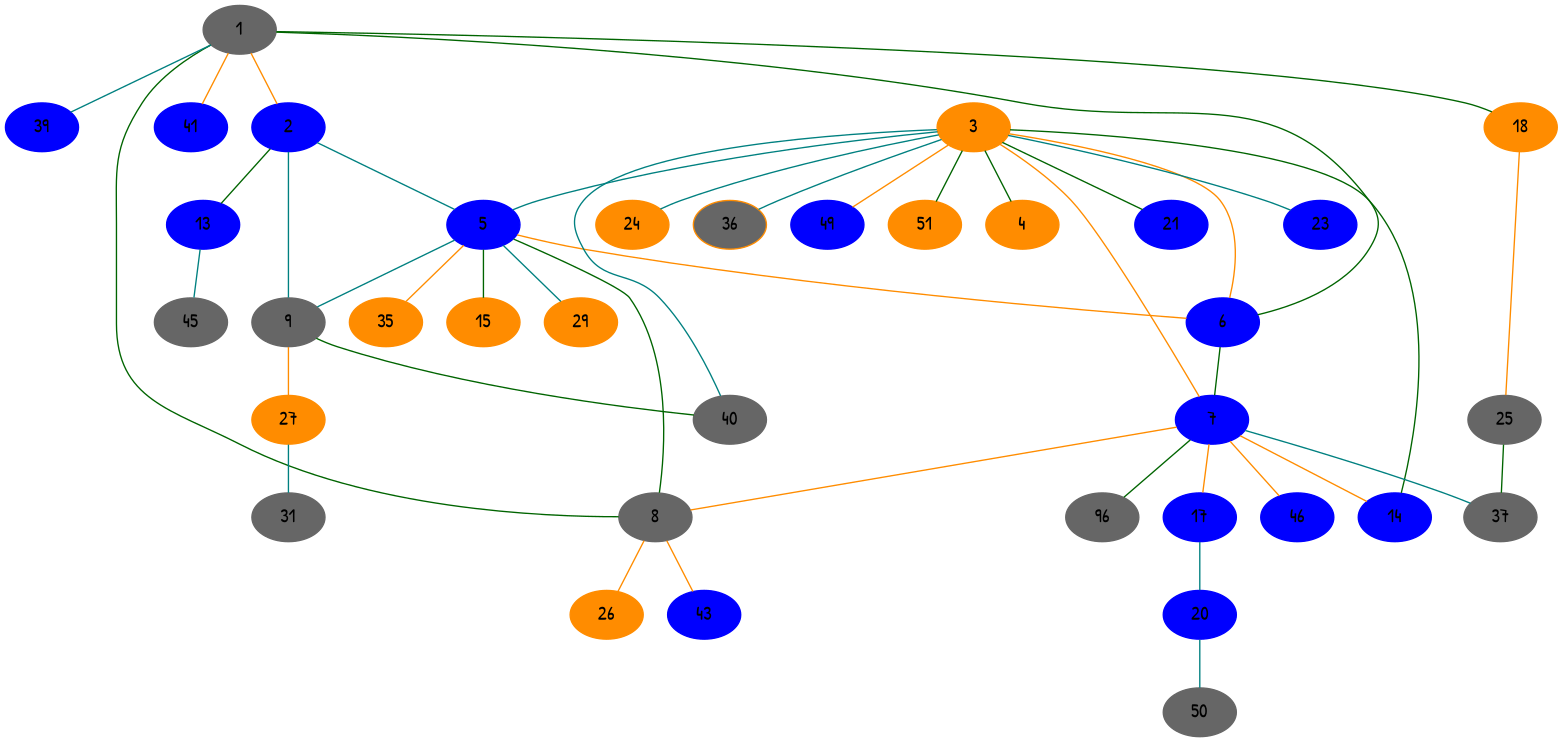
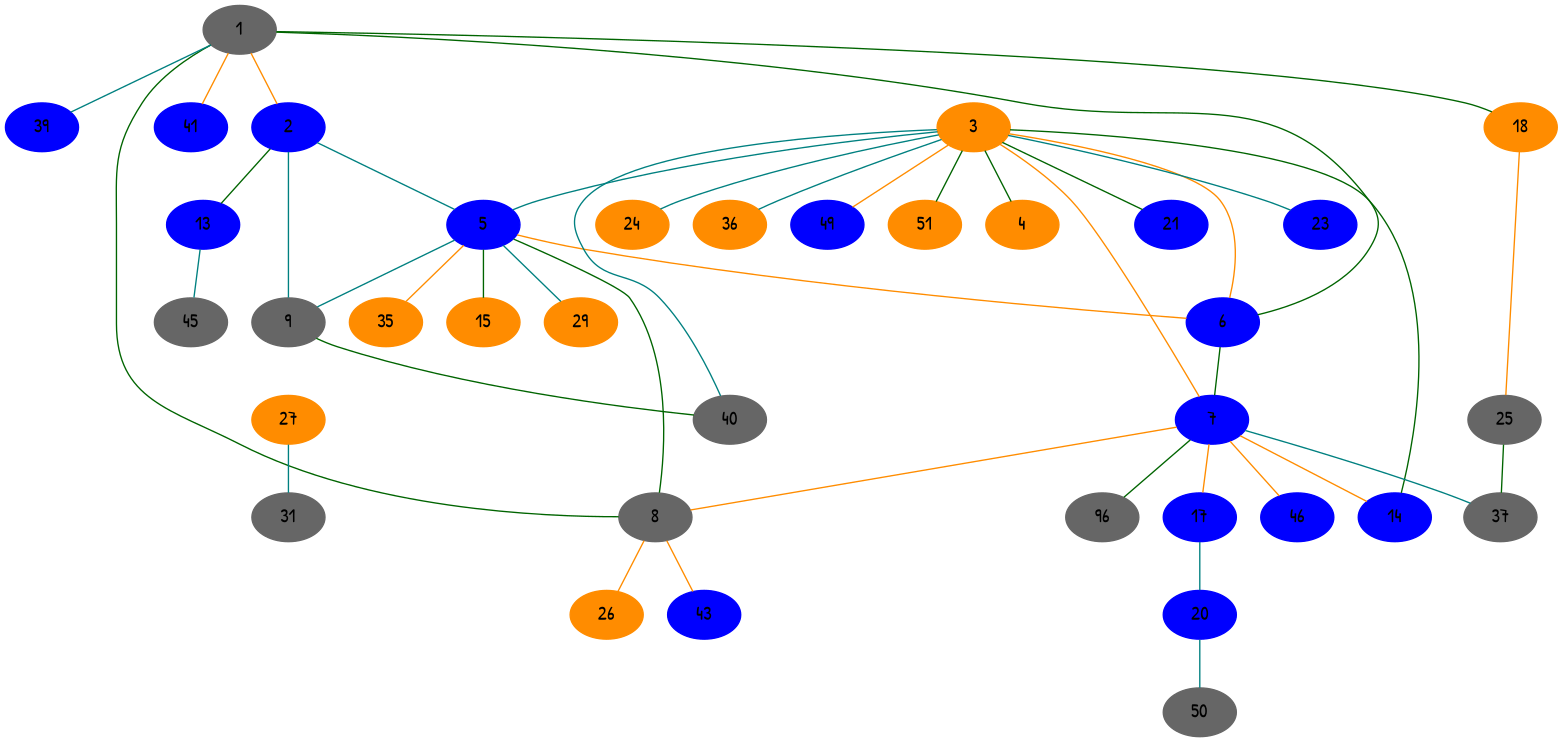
(730, 225) -> (730, 225)
(288, 371) -> none
